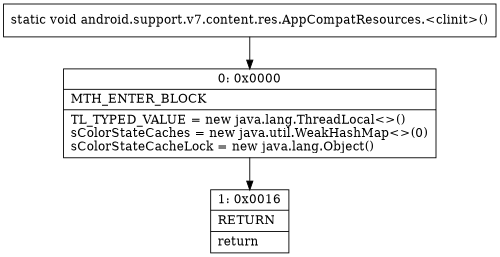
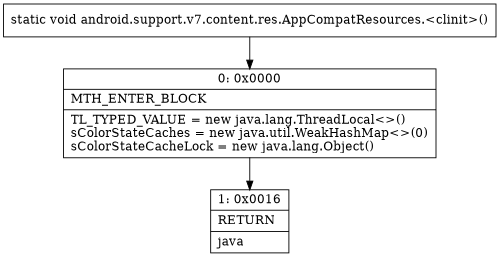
(238, 242) -> (231, 242)
